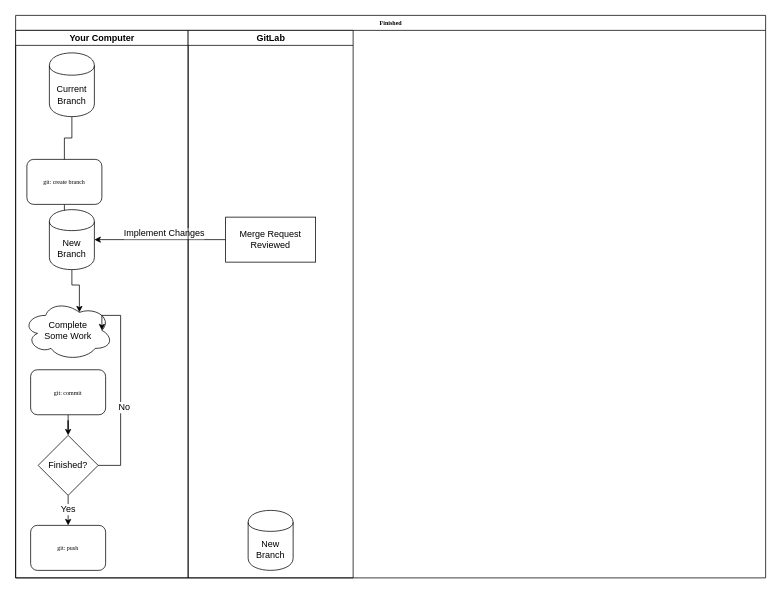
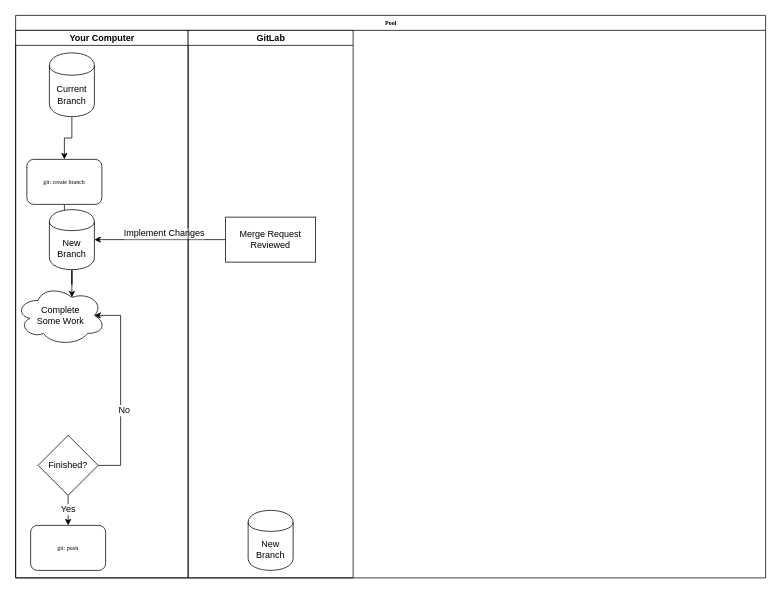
(391, 23) -> (391, 23)
(64, 154) -> (64, 153)
(68, 330) -> (60, 315)
(68, 392) -> none
(68, 428) -> none
